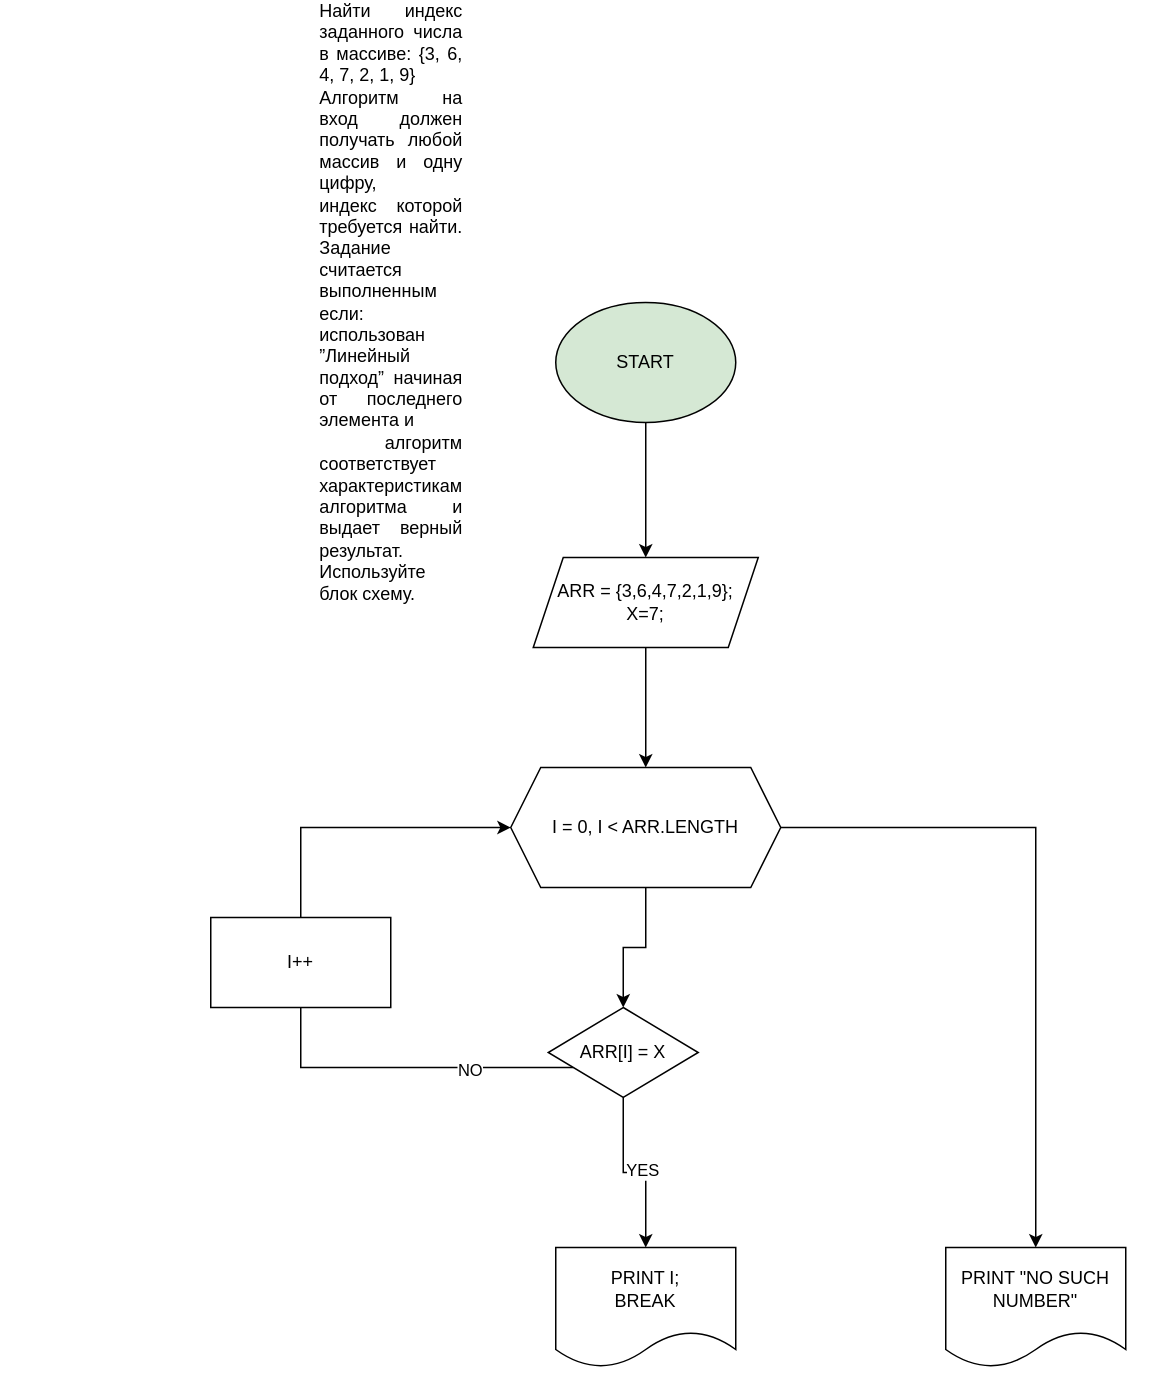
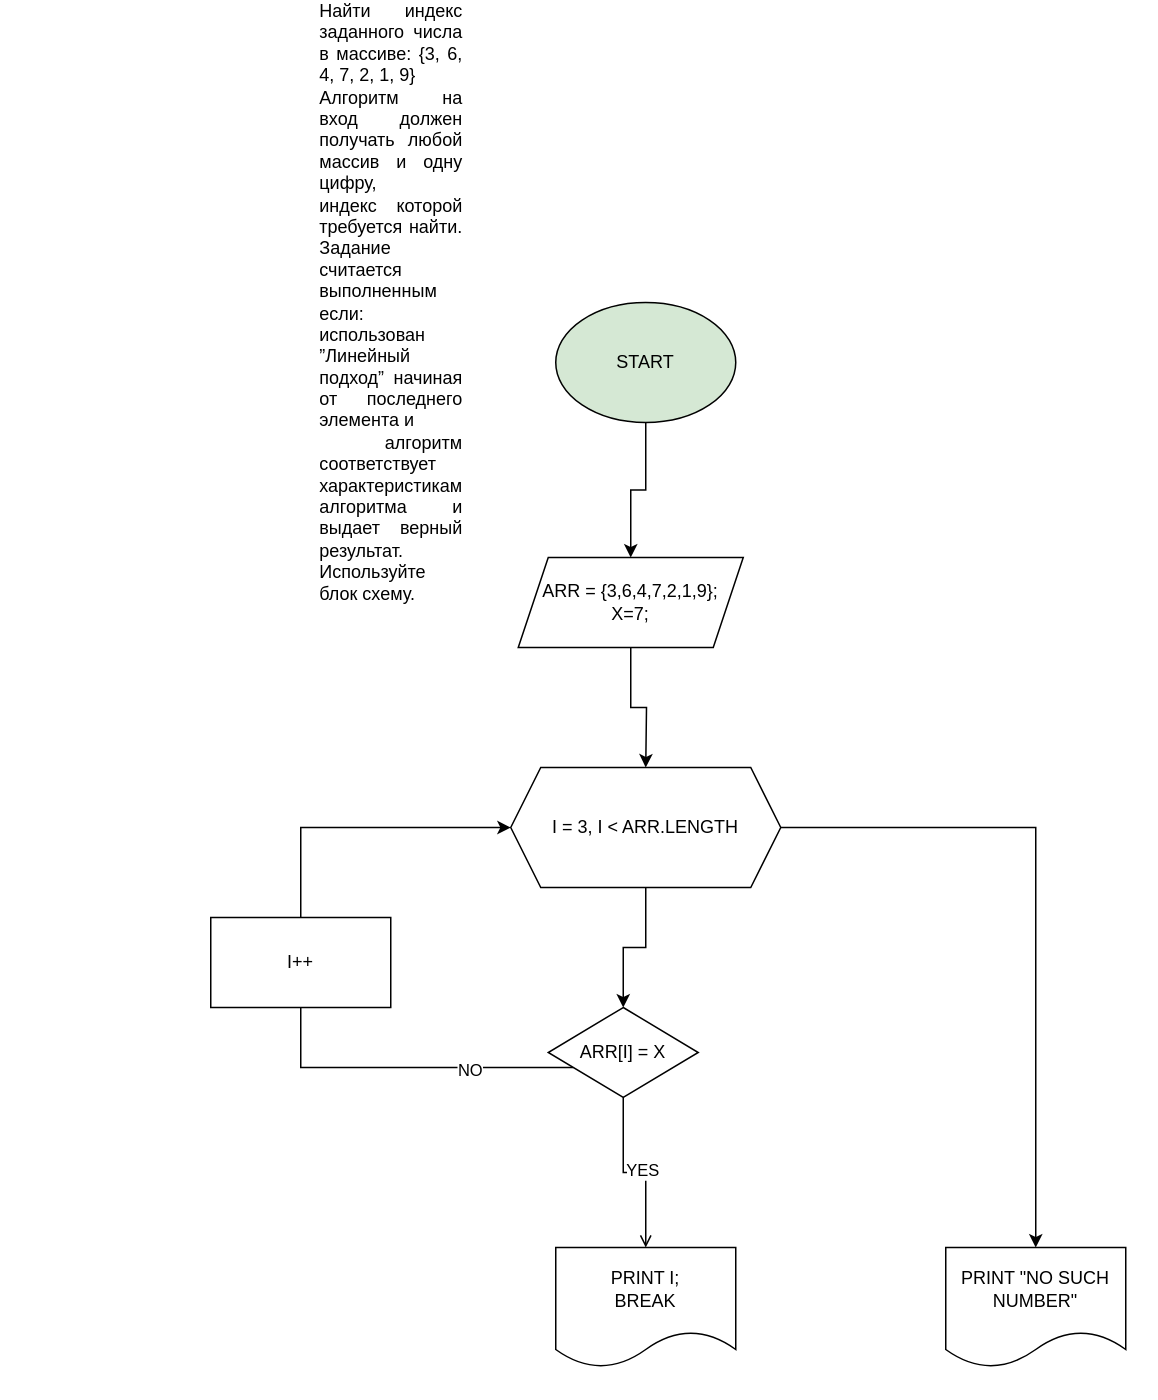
(646, 602) -> (631, 602)
(646, 827) -> (646, 827)
(646, 1236) -> (646, 1238)
